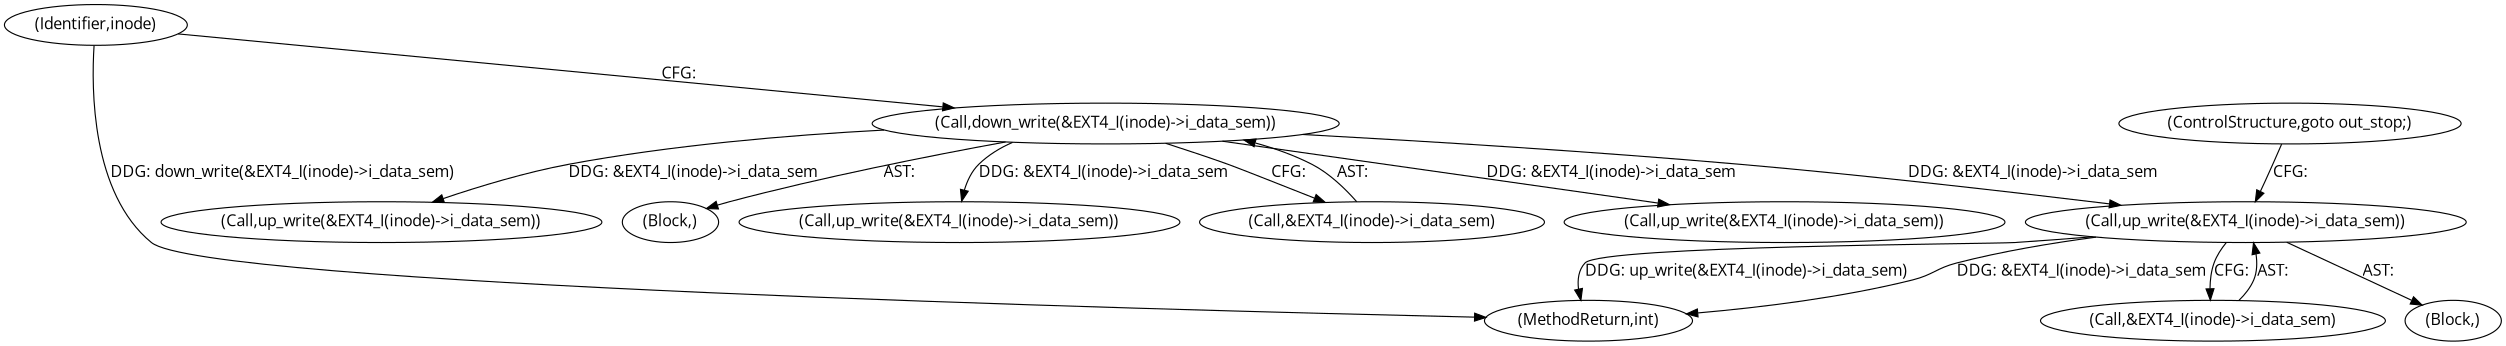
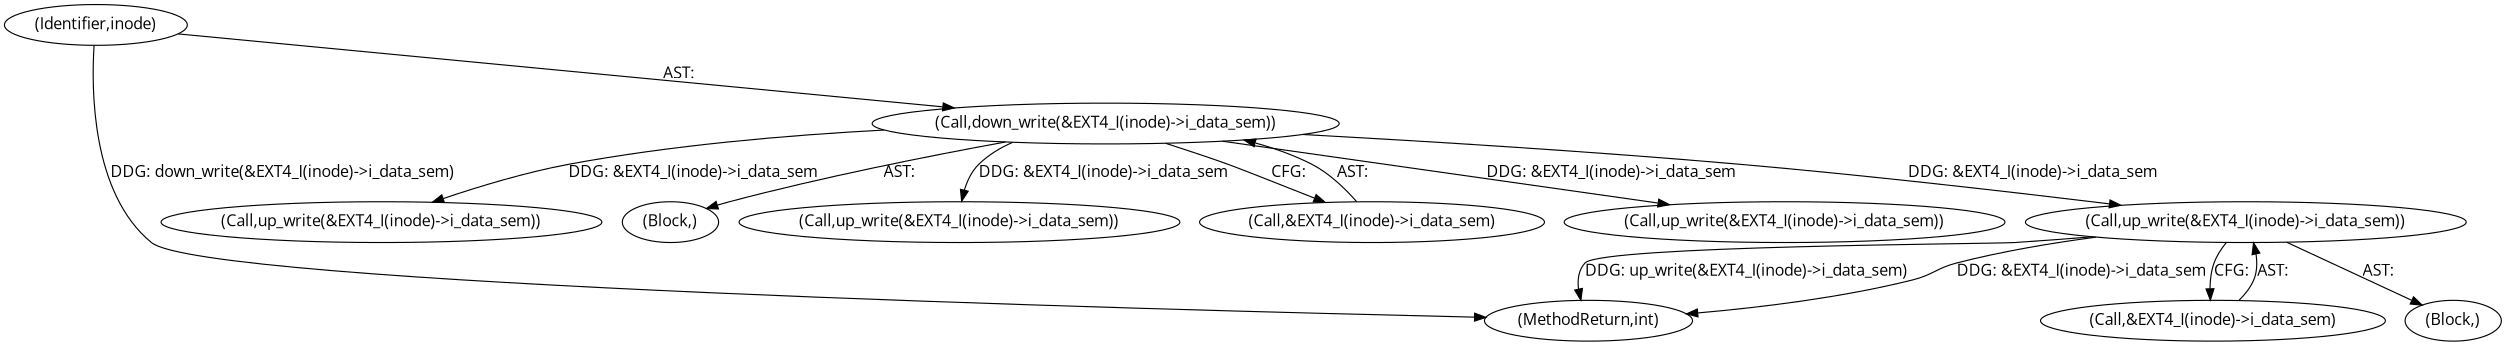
(681, 74) -> (681, 74)
(2290, 124) -> none
